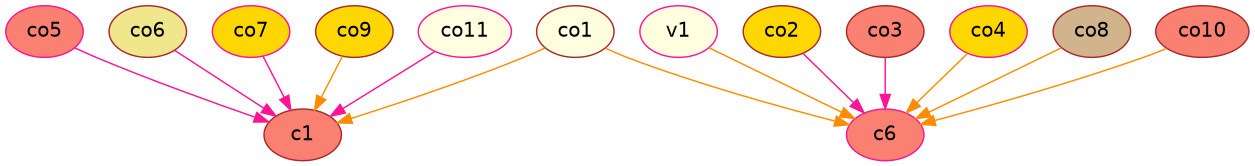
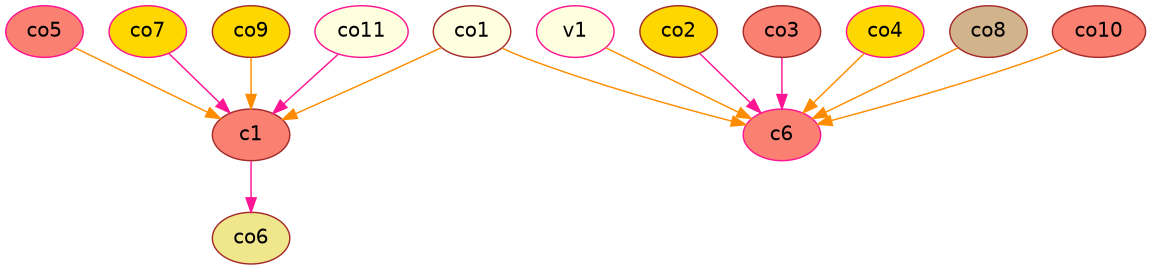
(219, 79) -> (251, 179)
(164, 84) -> (141, 80)
